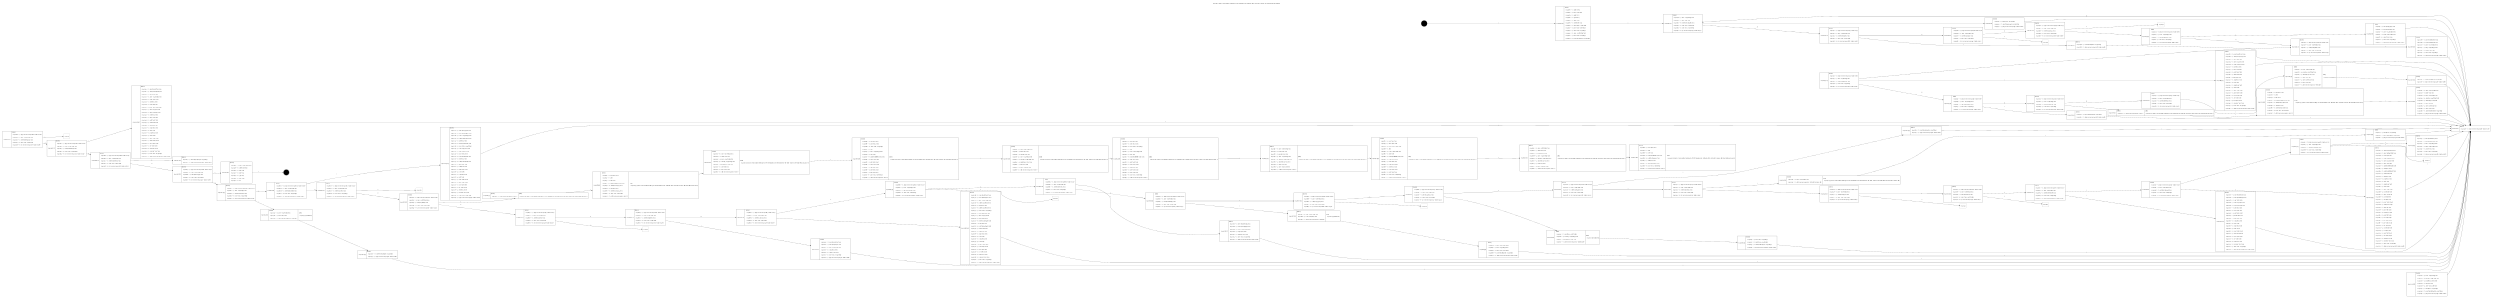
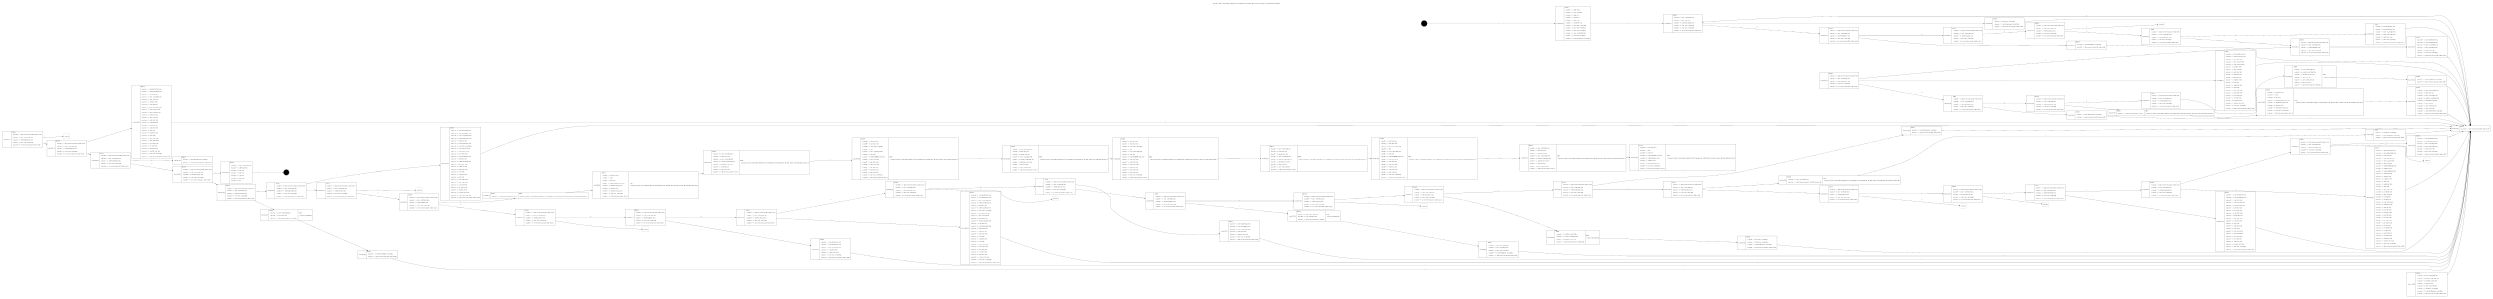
(2045, 42) -> none
